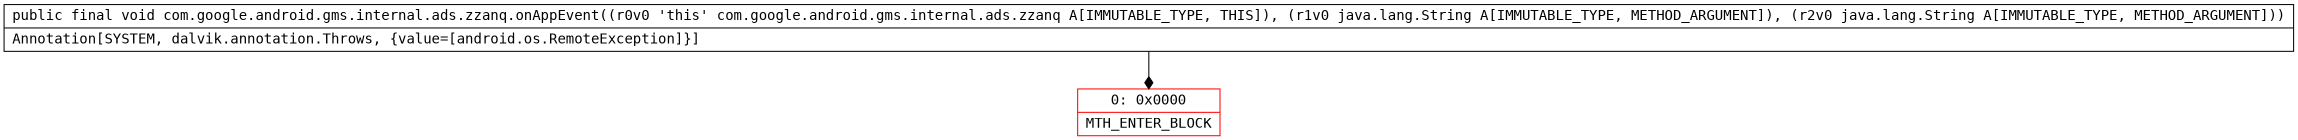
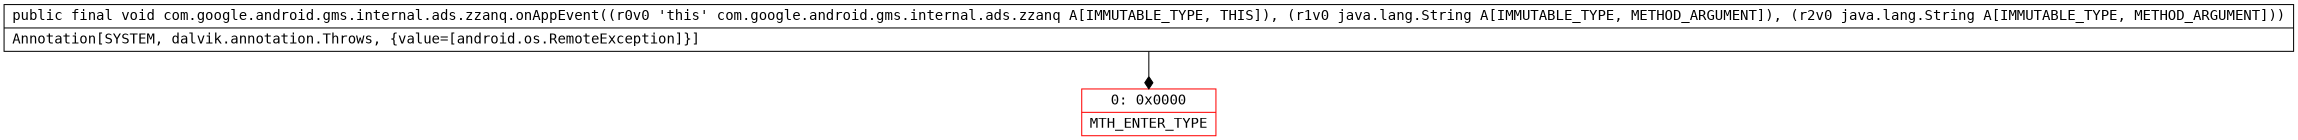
(1149, 124) -> (1149, 124)
